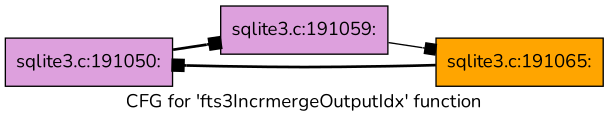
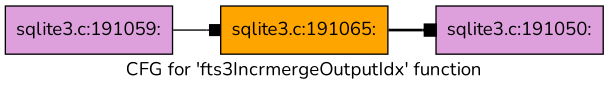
(190, 47) -> none
